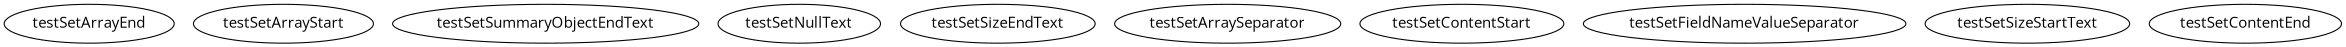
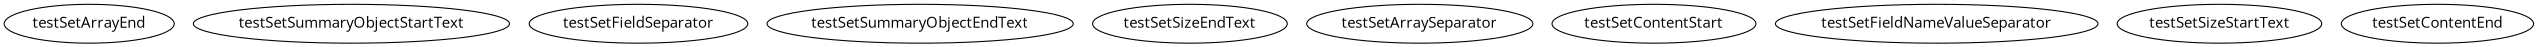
(283, 24) -> none
none -> (351, 24)
none -> (638, 24)
(799, 24) -> none
